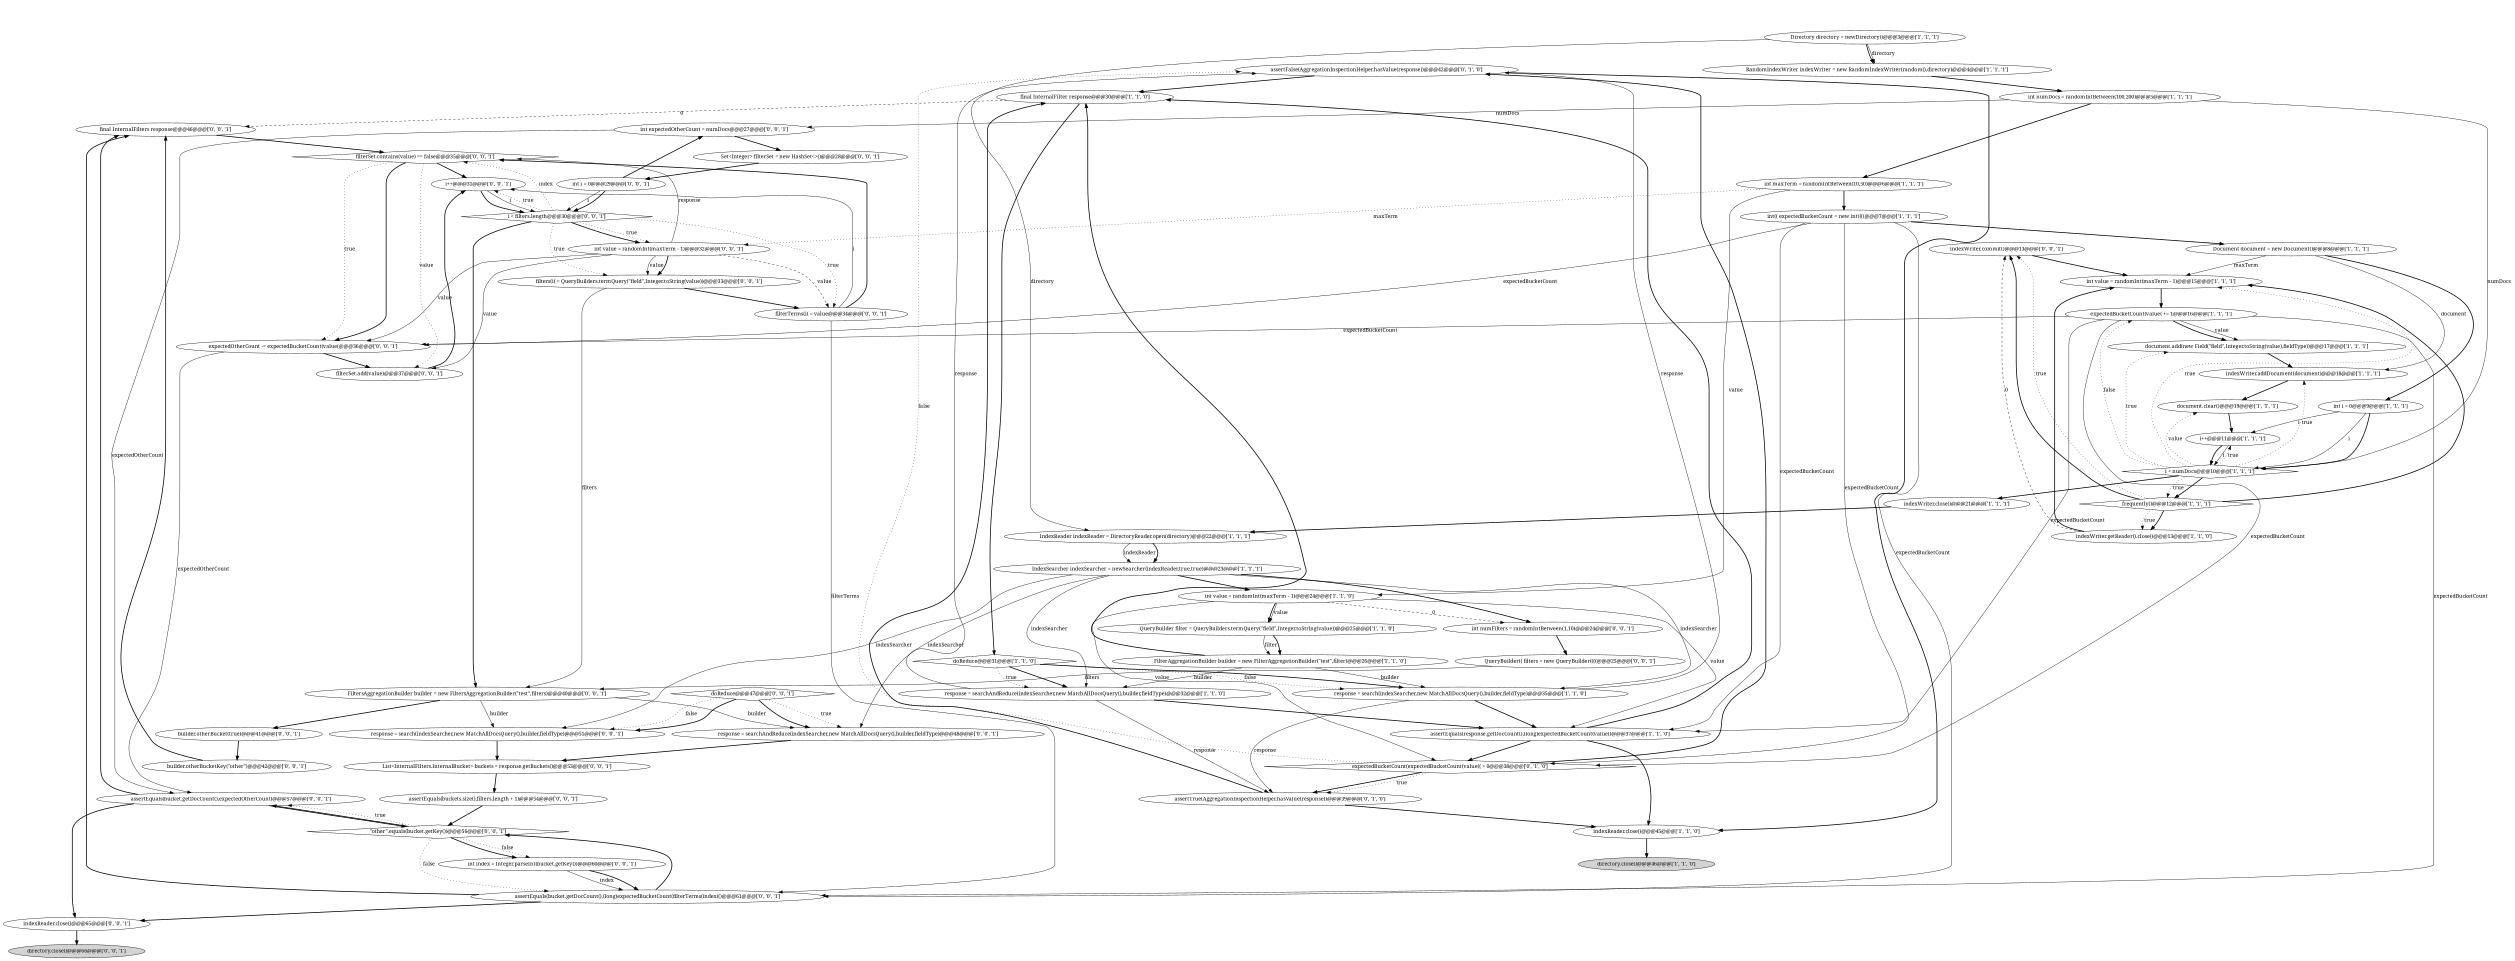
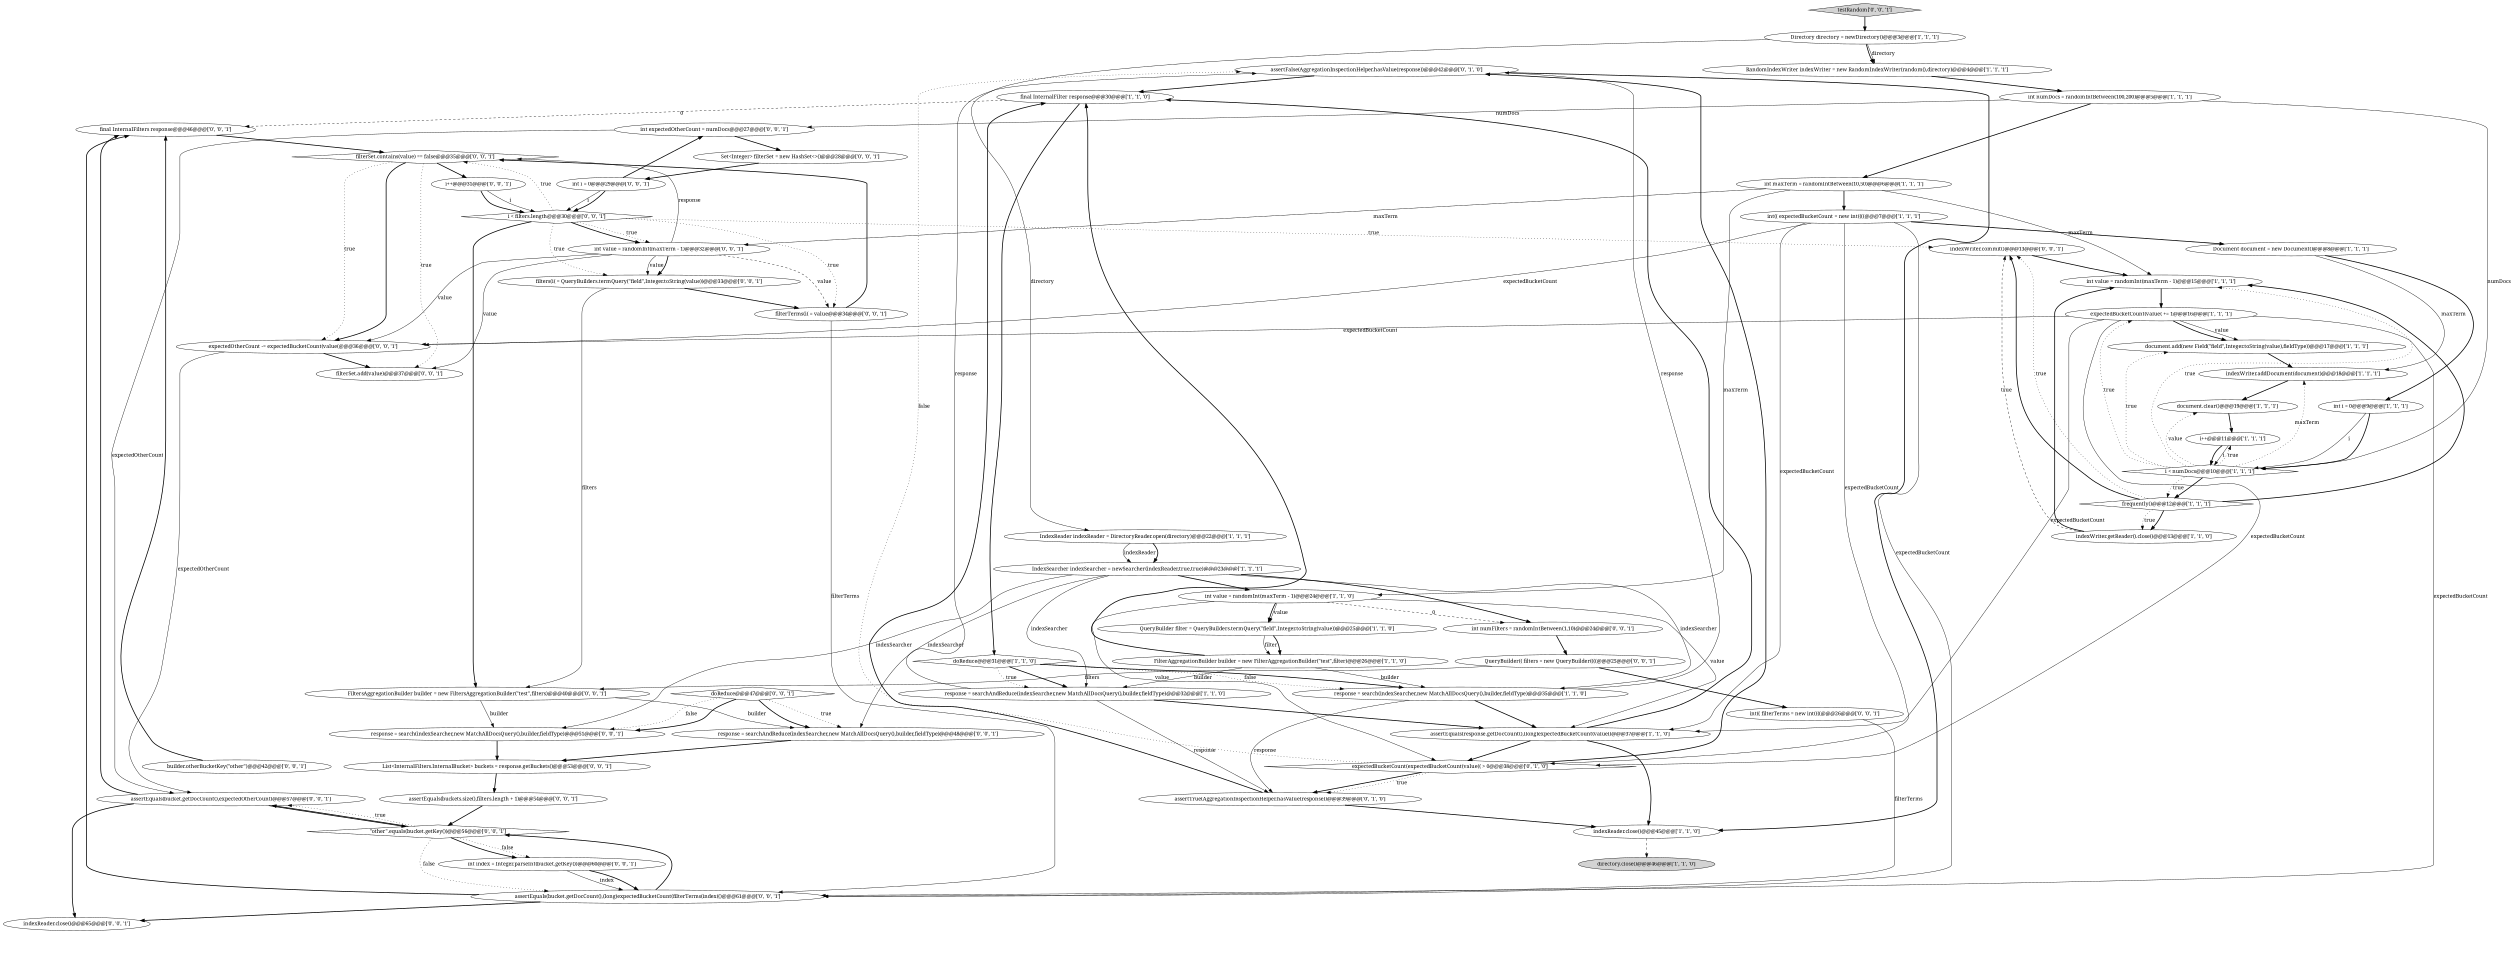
none -> (1865, 10)
(546, 184) -> (546, 184)
(735, 197) -> none
(520, 202) -> (1277, 233)
(1257, 217) -> (1257, 217)
(426, 265) -> (426, 265)
(2228, 265) -> (2019, 220)
(449, 289) -> none
(2454, 314) -> (2454, 314)
(1736, 390) -> (1736, 390)
(2006, 390) -> (2006, 390)
(2109, 390) -> (2109, 390)
(2296, 420) -> none
(2307, 423) -> (2307, 423)
(1957, 504) -> none
none -> (1815, 714)
(239, 734) -> none
(1647, 846) -> (1647, 846)
(77, 951) -> none
